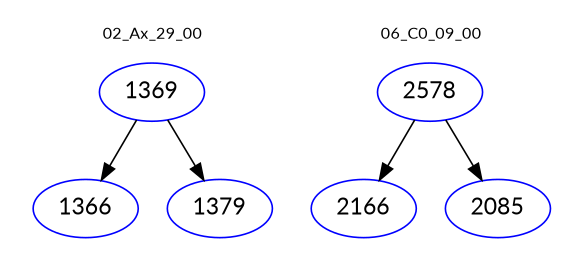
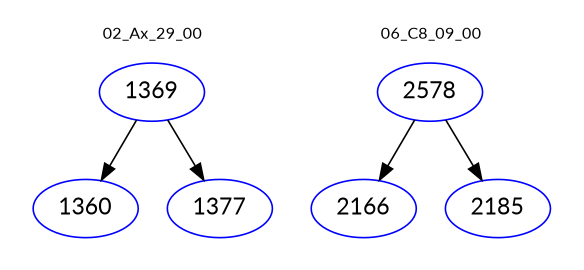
(432, 35) -> (432, 35)
(86, 209) -> (86, 209)
(220, 209) -> (220, 209)
(498, 209) -> (498, 209)
